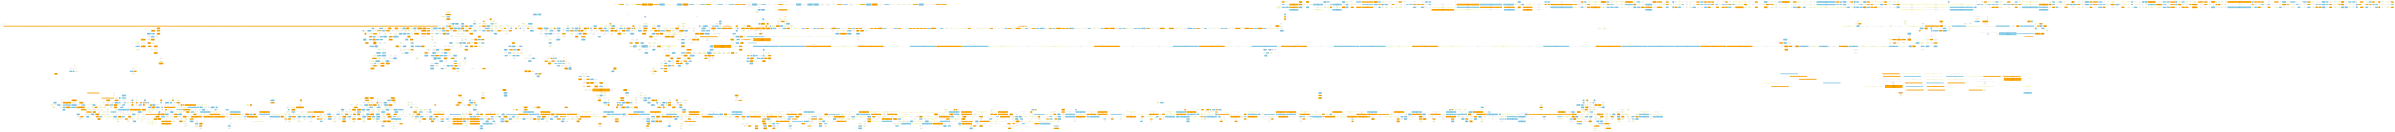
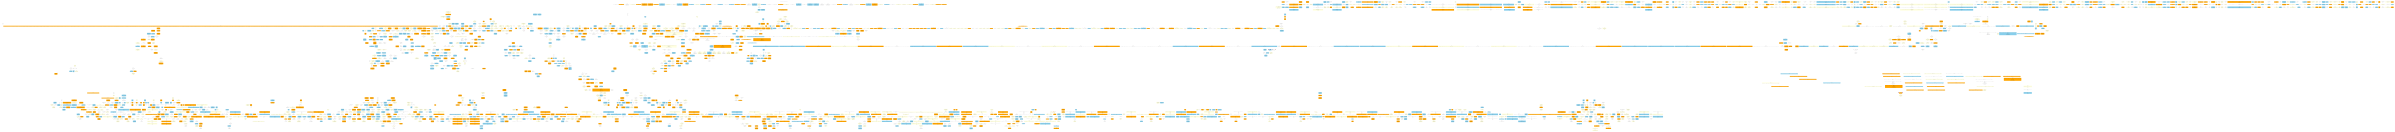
(1253, 117) -> (1253, 117)
